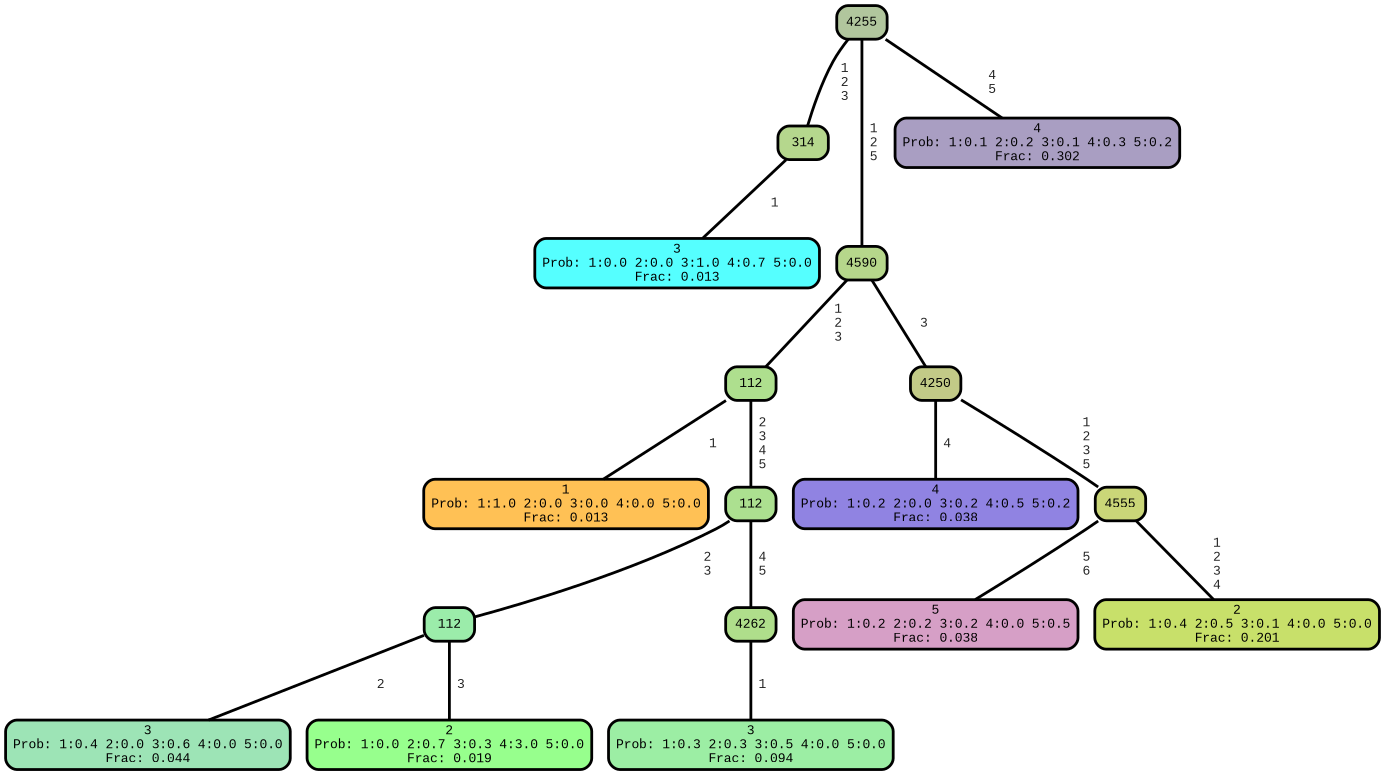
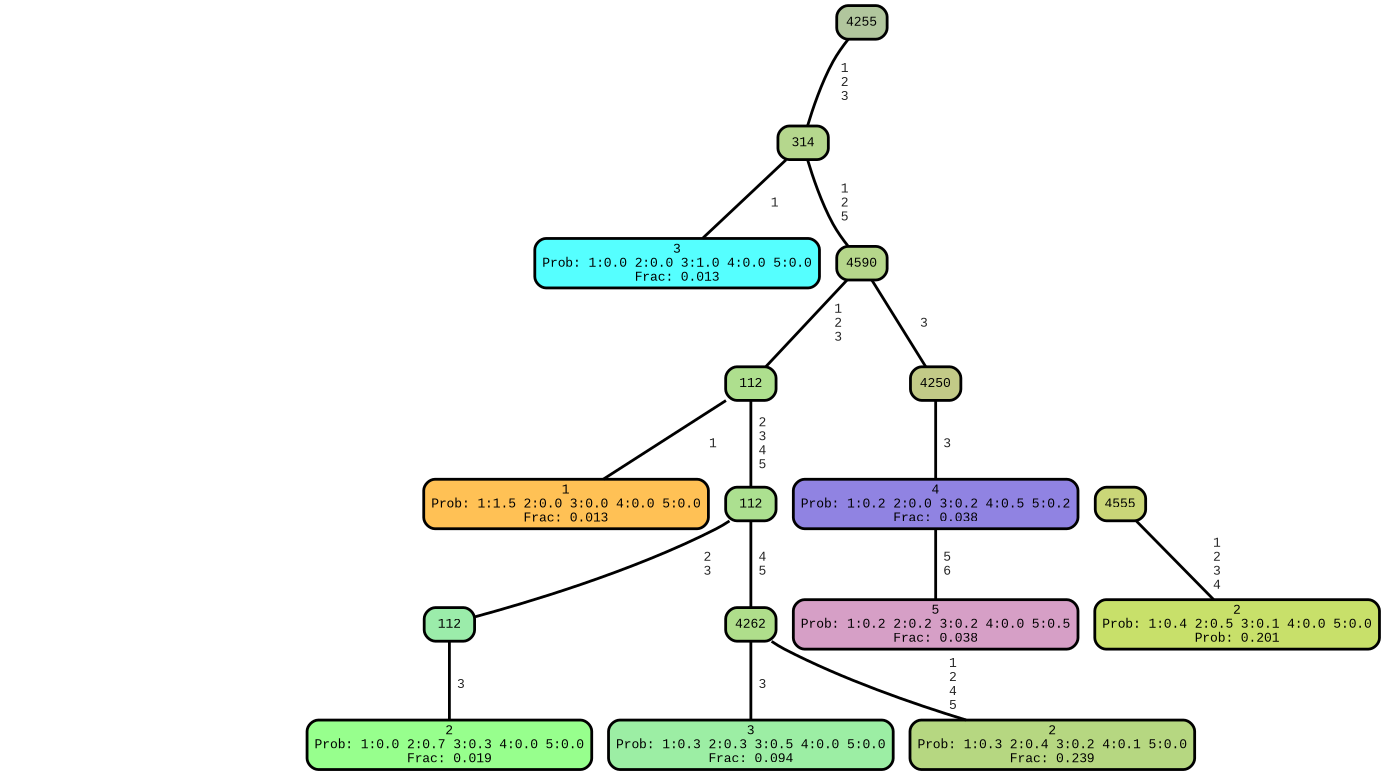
(862, 143) -> (824, 205)
(1037, 143) -> none
(677, 263) -> (677, 263)
(1030, 443) -> none
(944, 444) -> (944, 444)
(566, 504) -> (566, 504)
(1037, 561) -> (936, 564)
(1237, 624) -> (1237, 624)
(759, 685) -> (759, 685)
(148, 745) -> none
(449, 745) -> (449, 745)
none -> (1052, 745)
